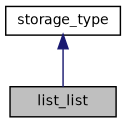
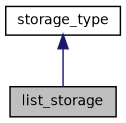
(63, 102) -> (63, 102)
